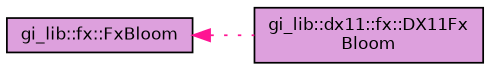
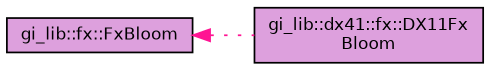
(369, 35) -> (369, 35)
